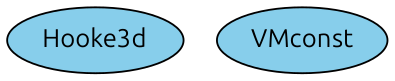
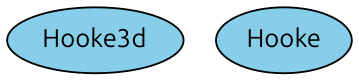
(302, 40) -> (284, 40)
